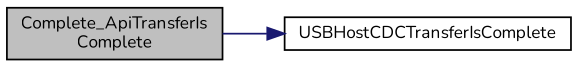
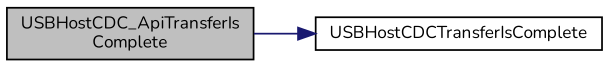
(115, 34) -> (130, 34)
